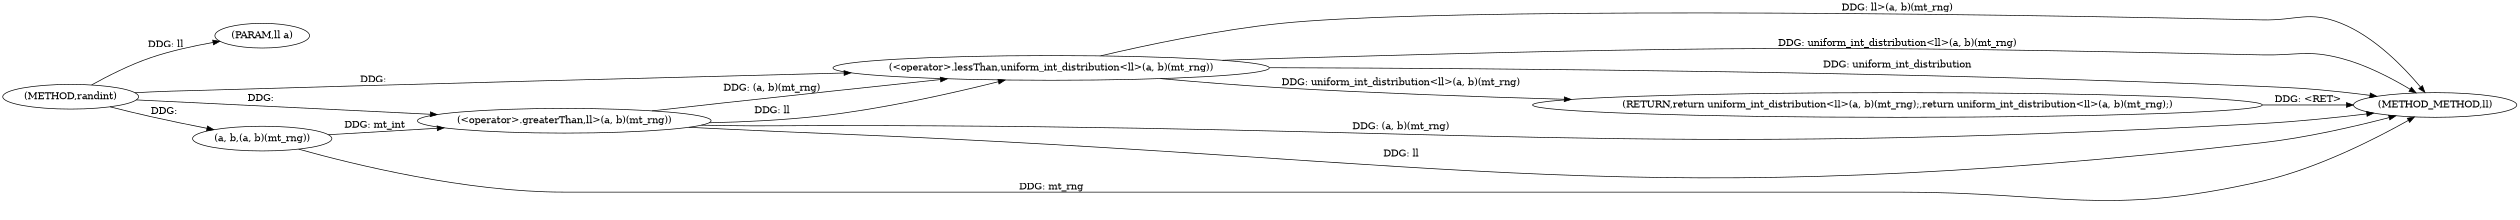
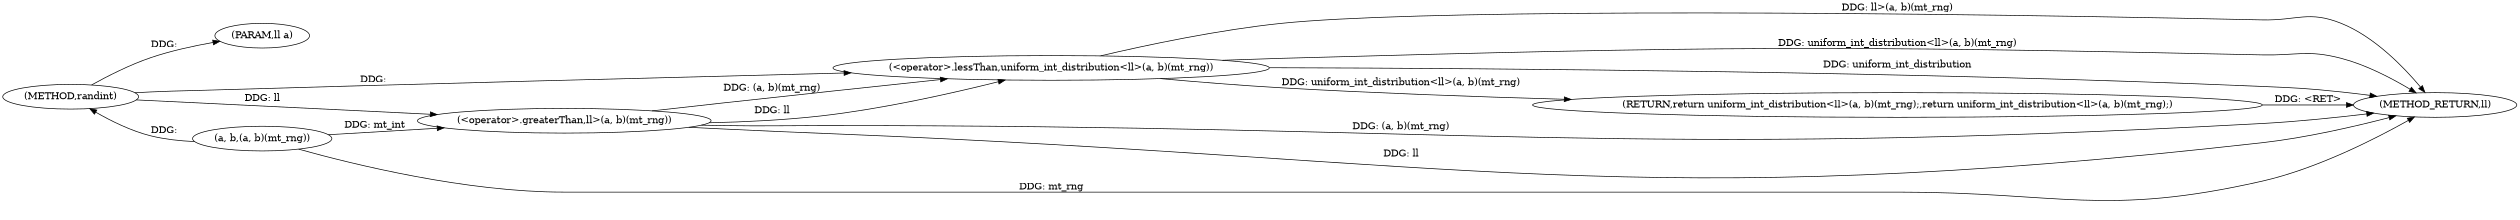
(166, 45) -> (166, 45)
(262, 98) -> (262, 98)
(2435, 105) -> (2435, 105)
(158, 118) -> (143, 134)
